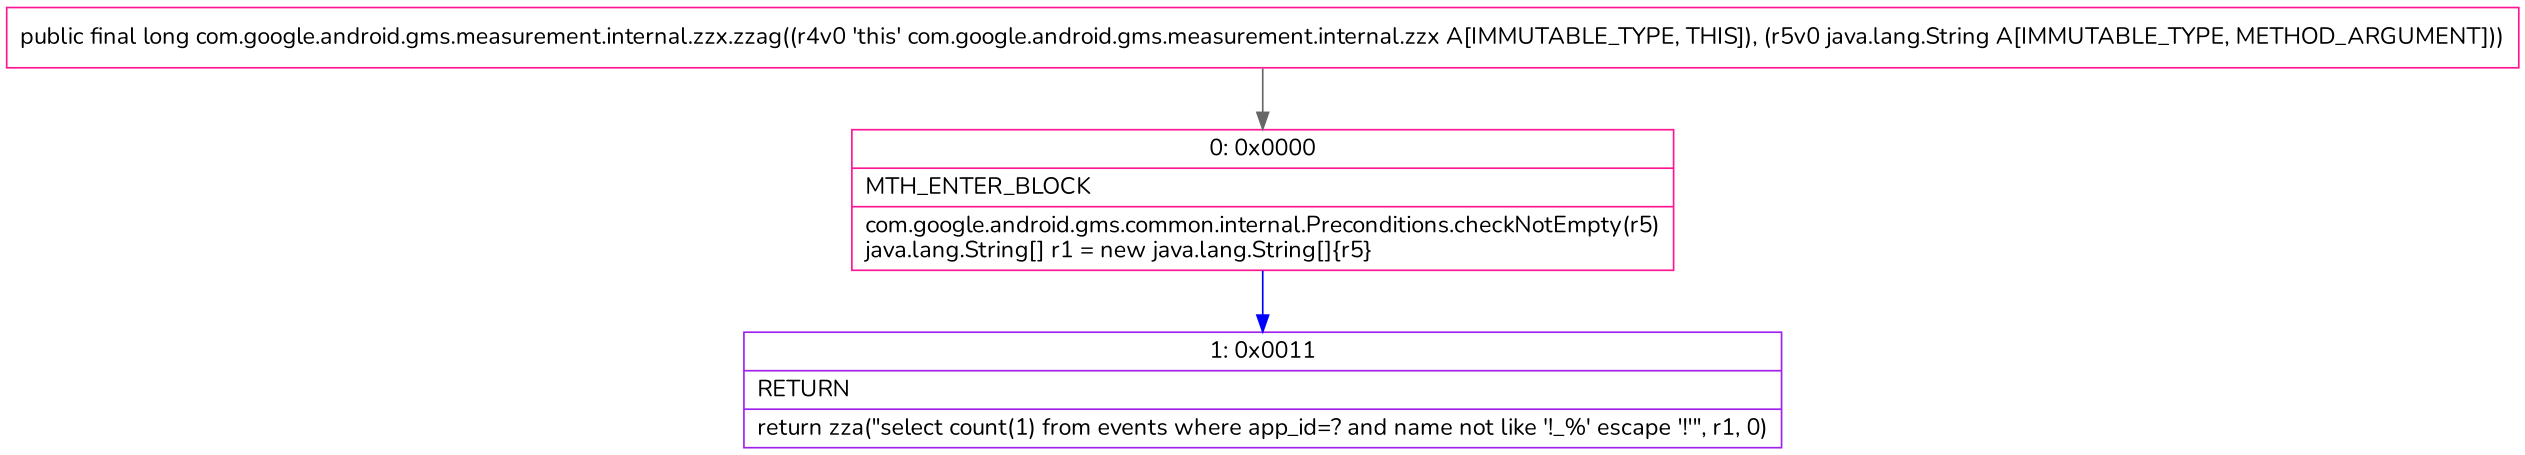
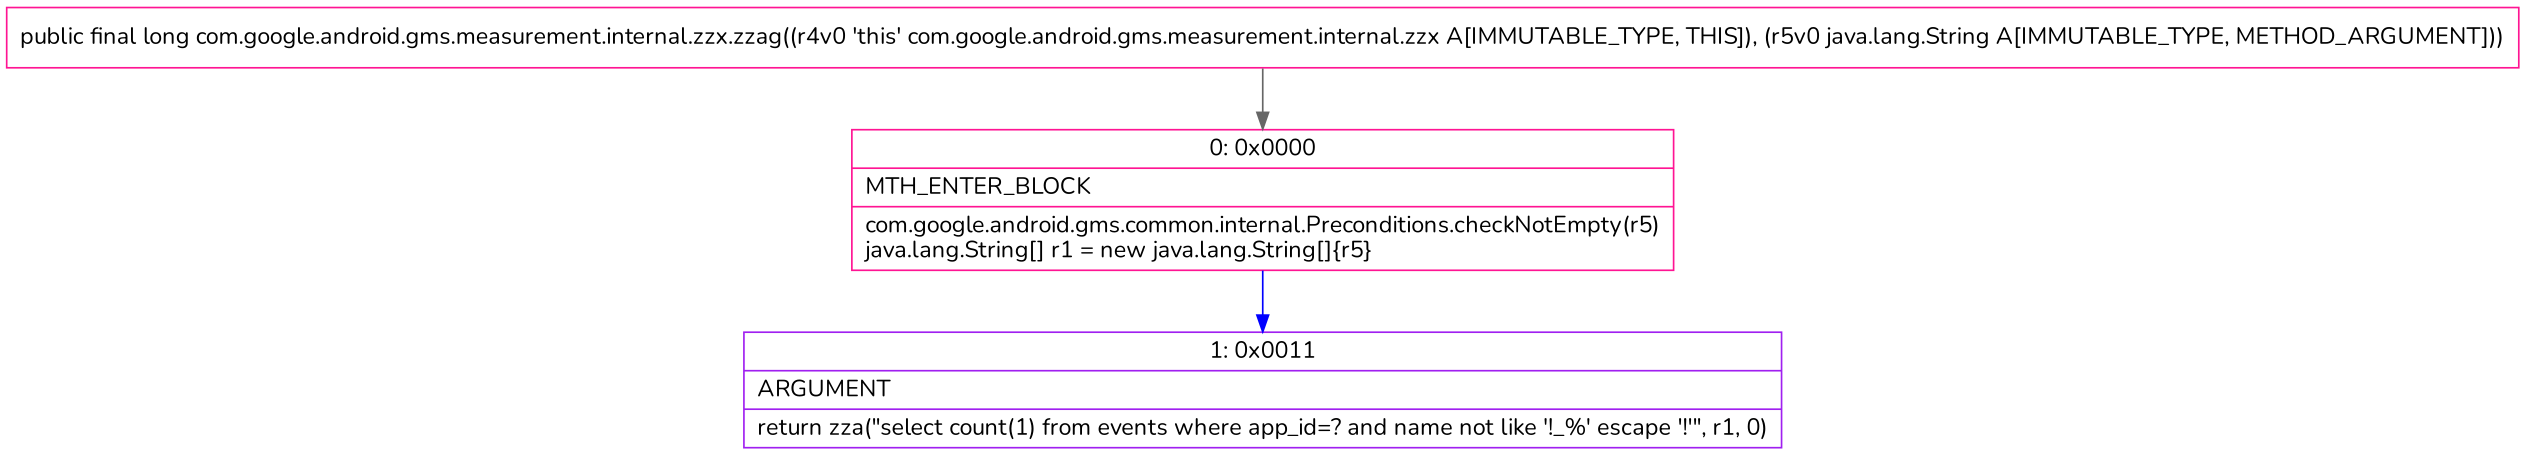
(804, 389) -> (824, 389)
